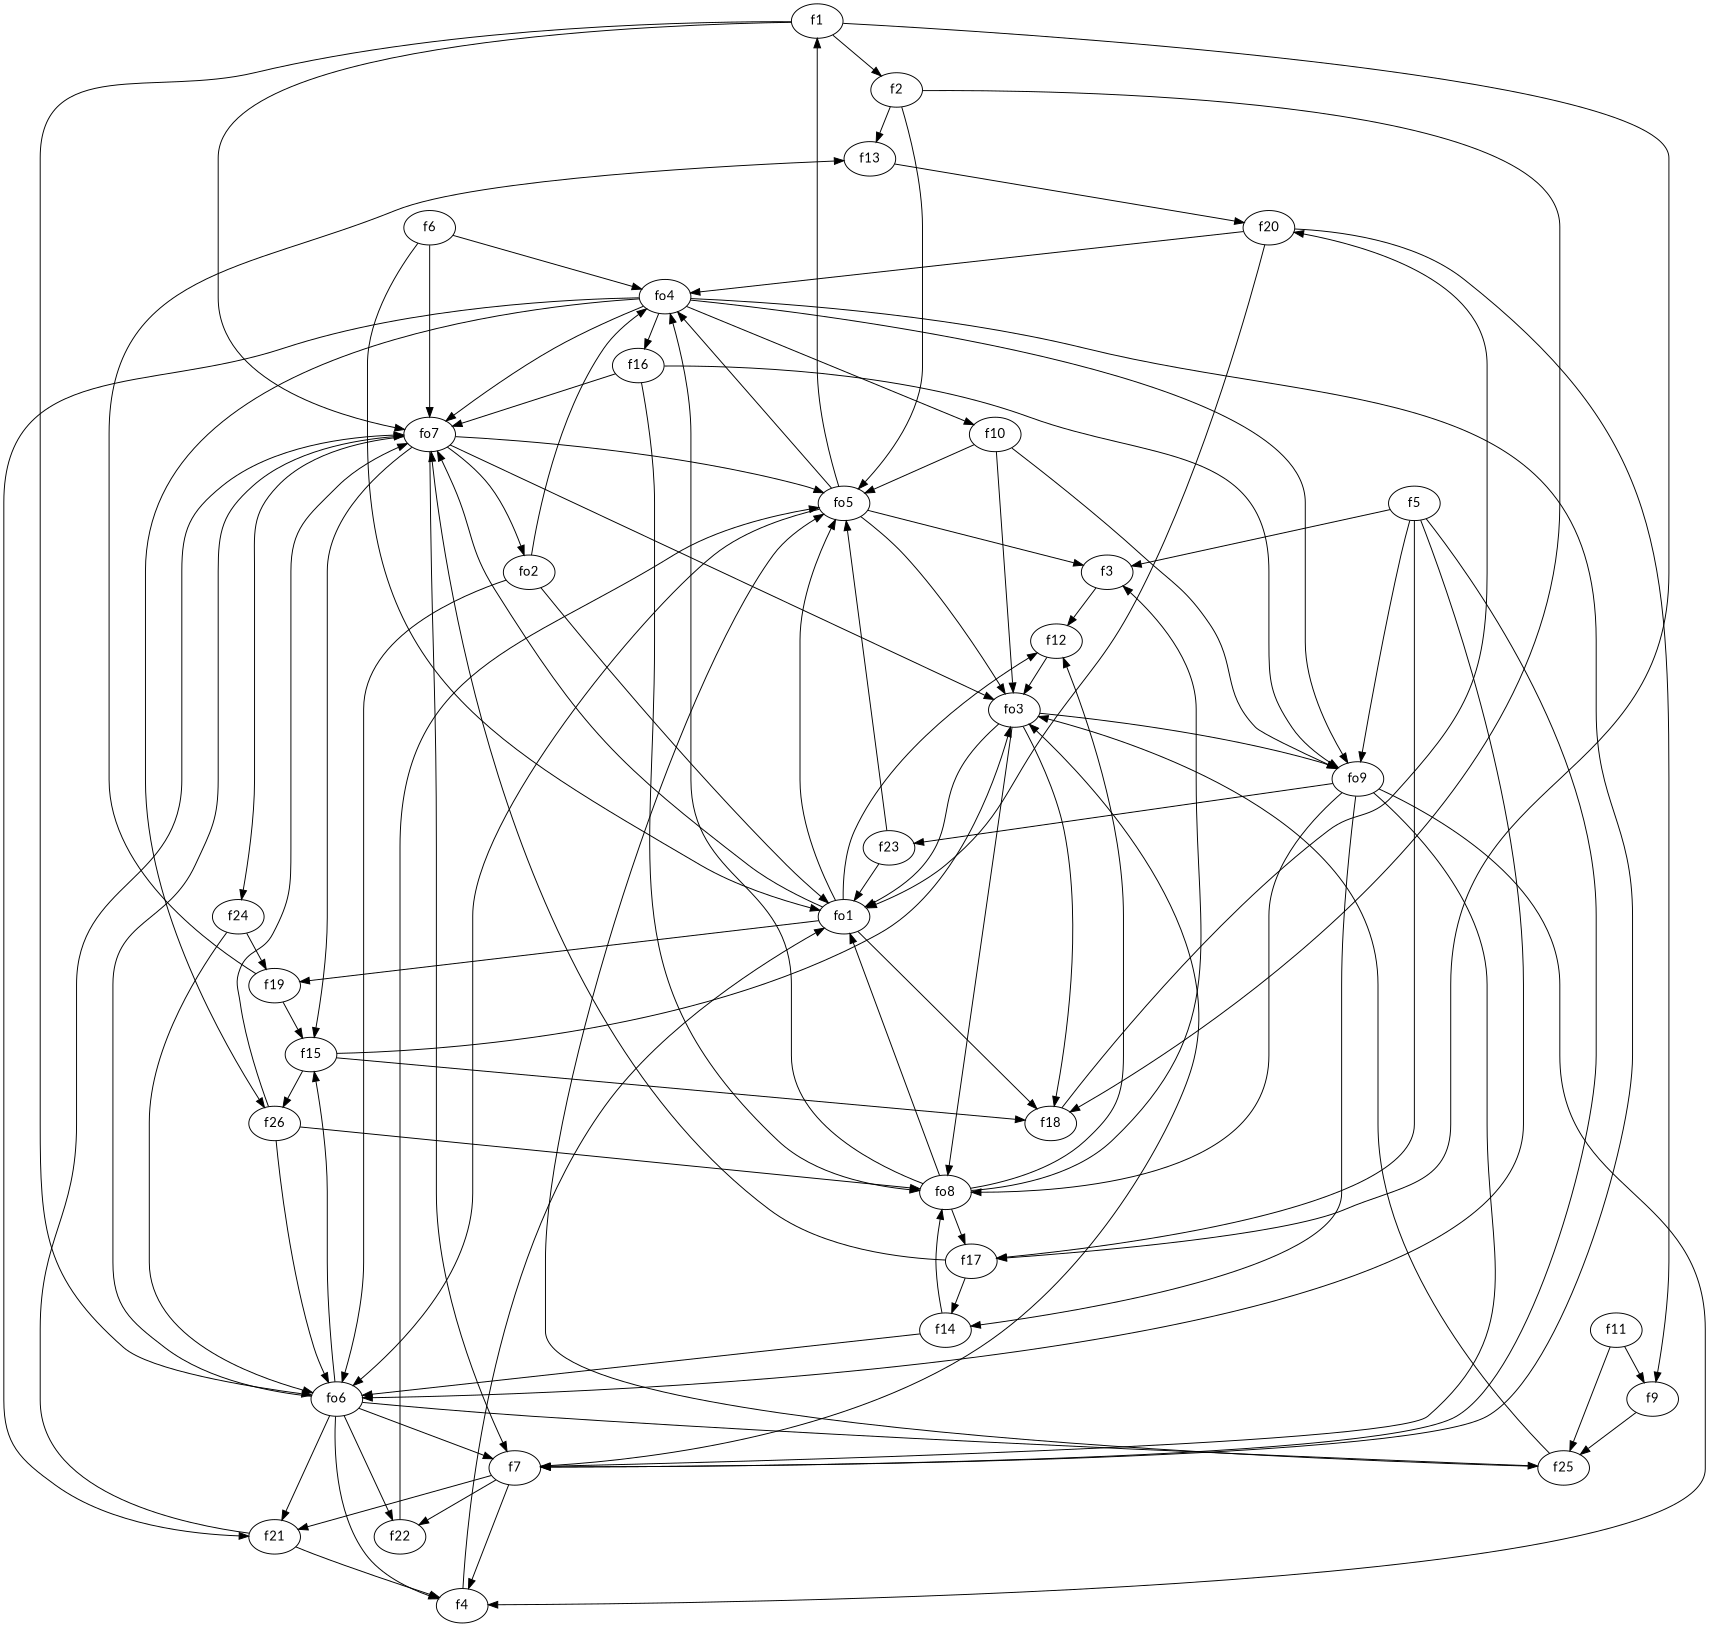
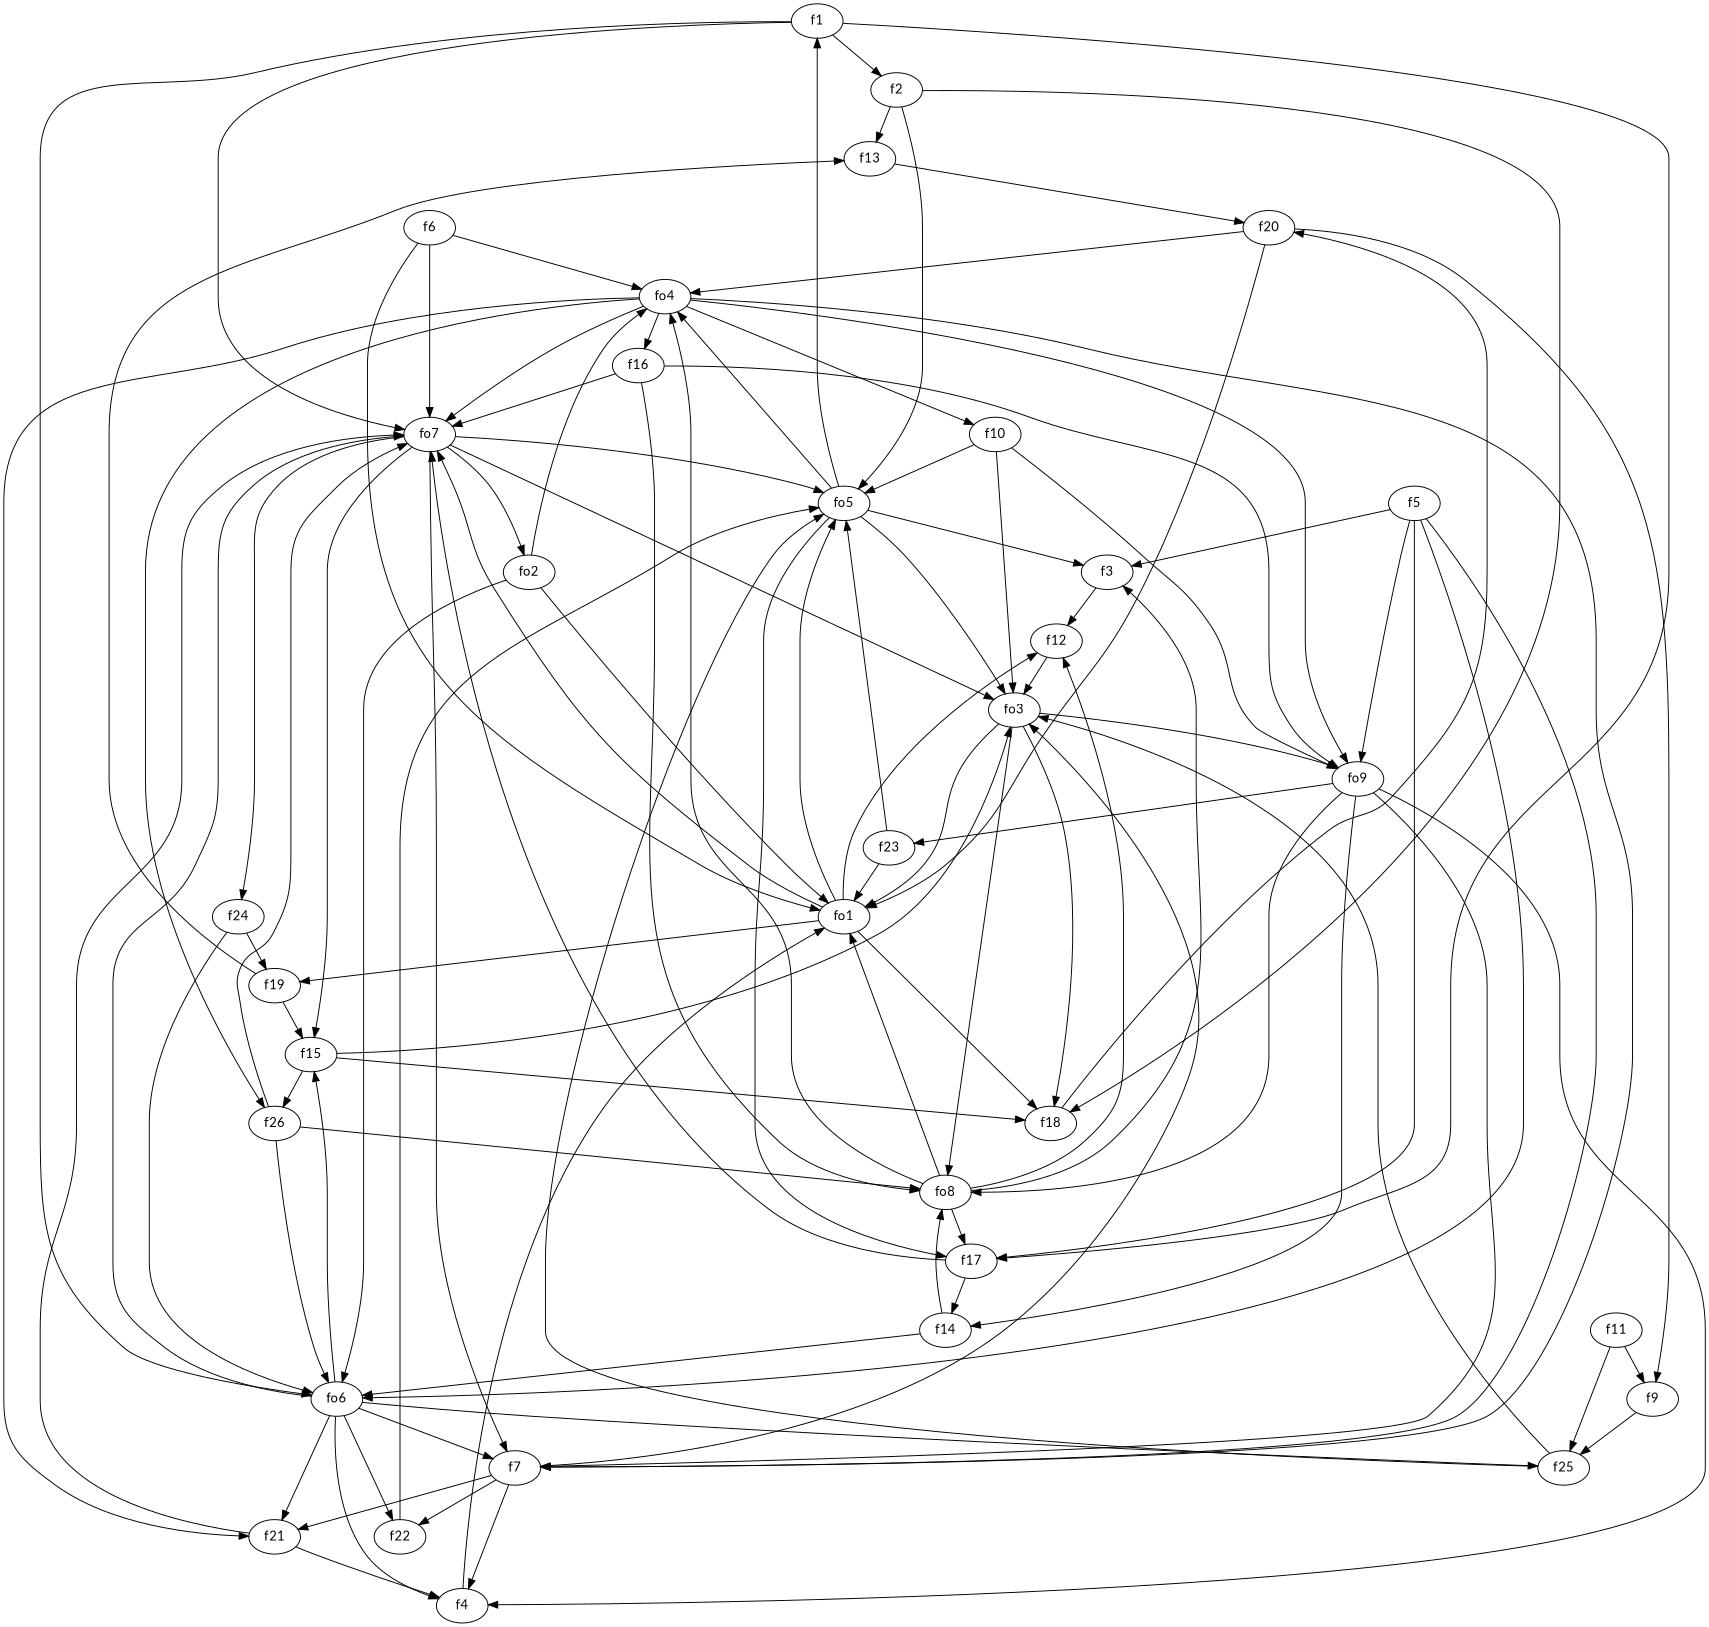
(478, 888) -> (757, 910)
